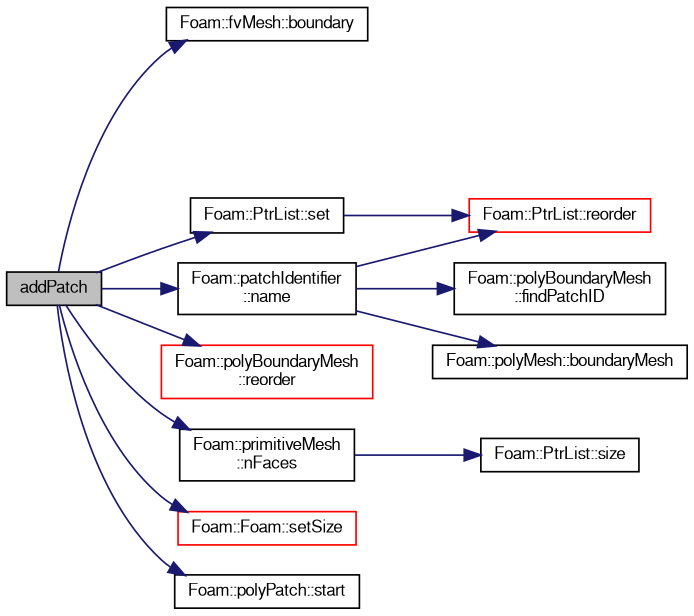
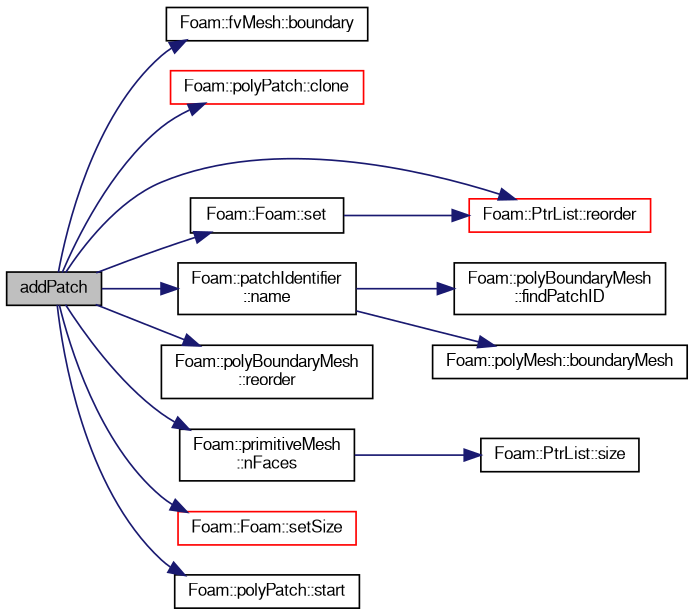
none -> (267, 87)
(267, 215) -> (267, 215)
(418, 251) -> (264, 160)
(267, 372) -> (267, 372)
